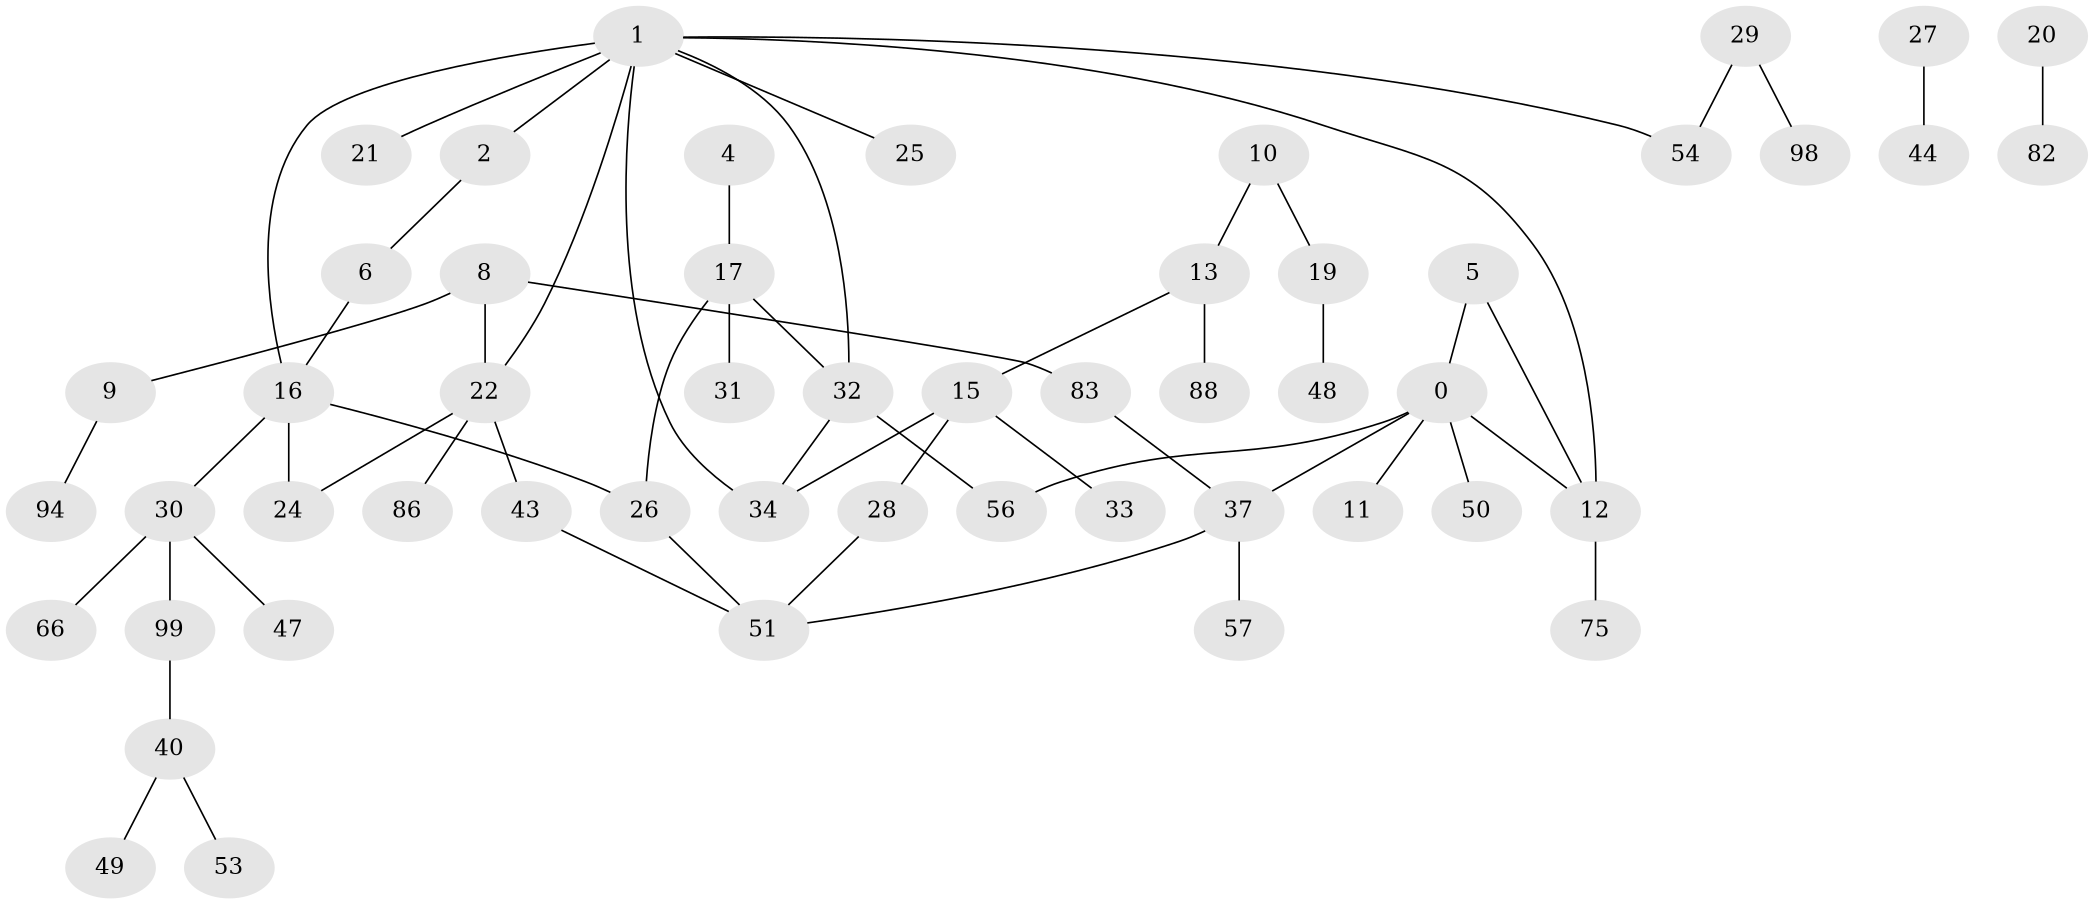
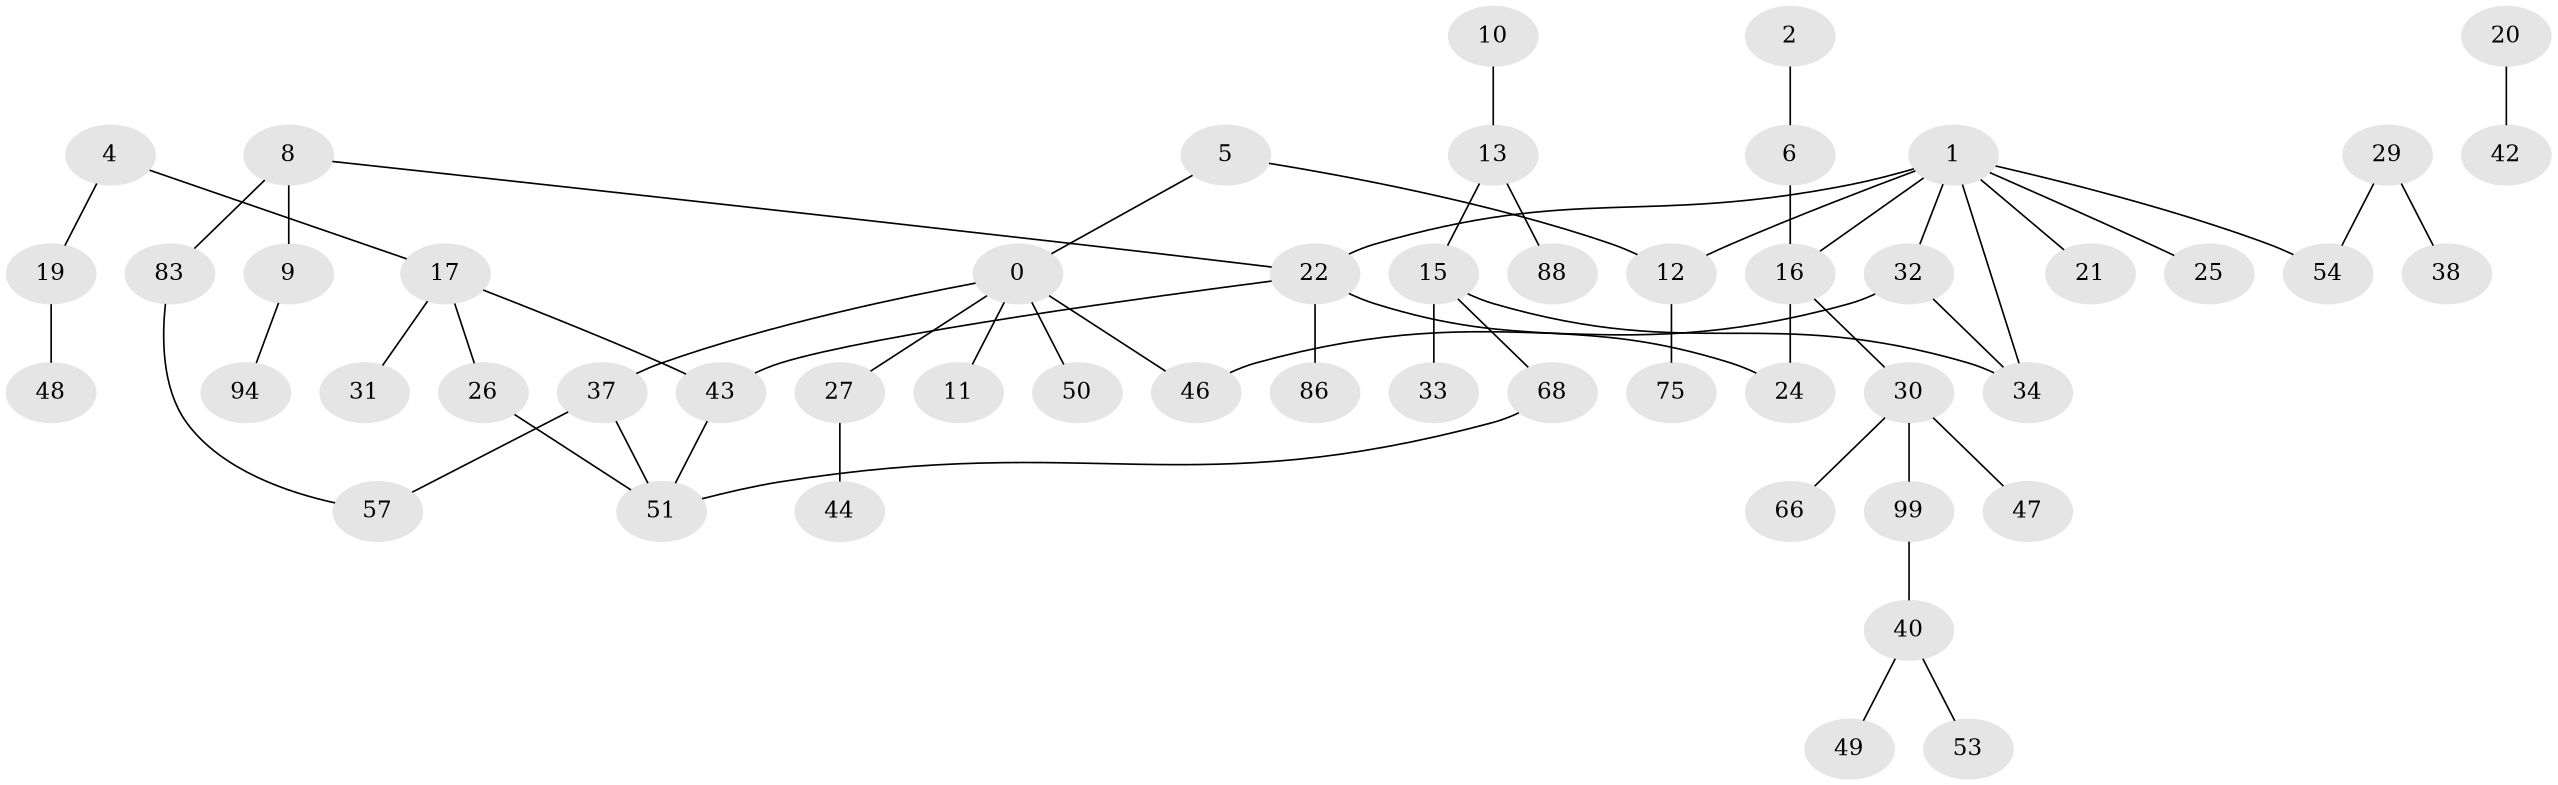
(562, 96) -> none
(1805, 155) -> (2447, 274)
(2043, 155) -> (2506, 155)
(1294, 215) -> (81, 215)
(789, 333) -> (585, 331)
(472, 443) -> none
(1158, 449) -> (203, 441)
(1519, 452) -> (911, 345)
(883, 512) -> (1553, 393)
(1002, 512) -> (1196, 393)
